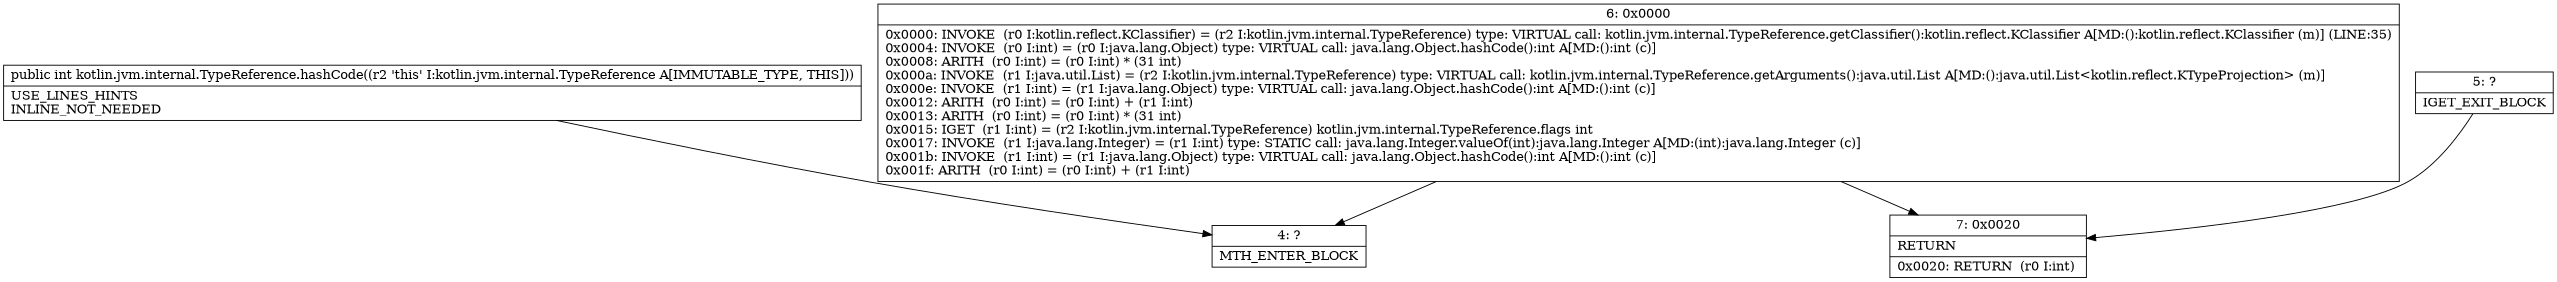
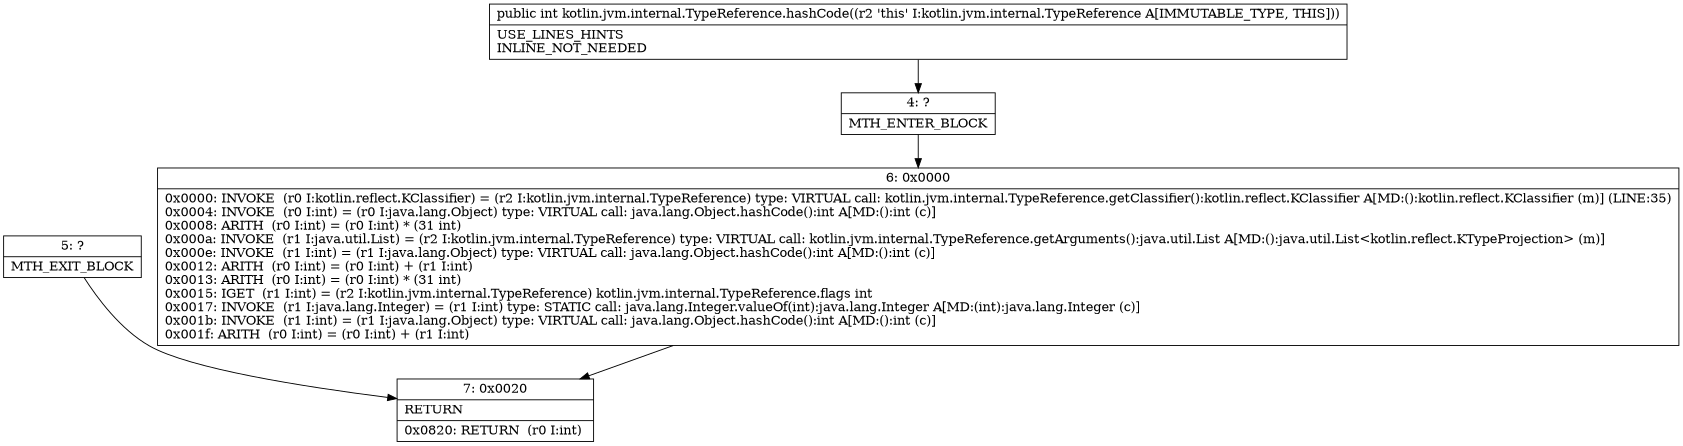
(2484, 103) -> (72, 267)
(1390, 202) -> (918, 147)
(1988, 267) -> (495, 431)
